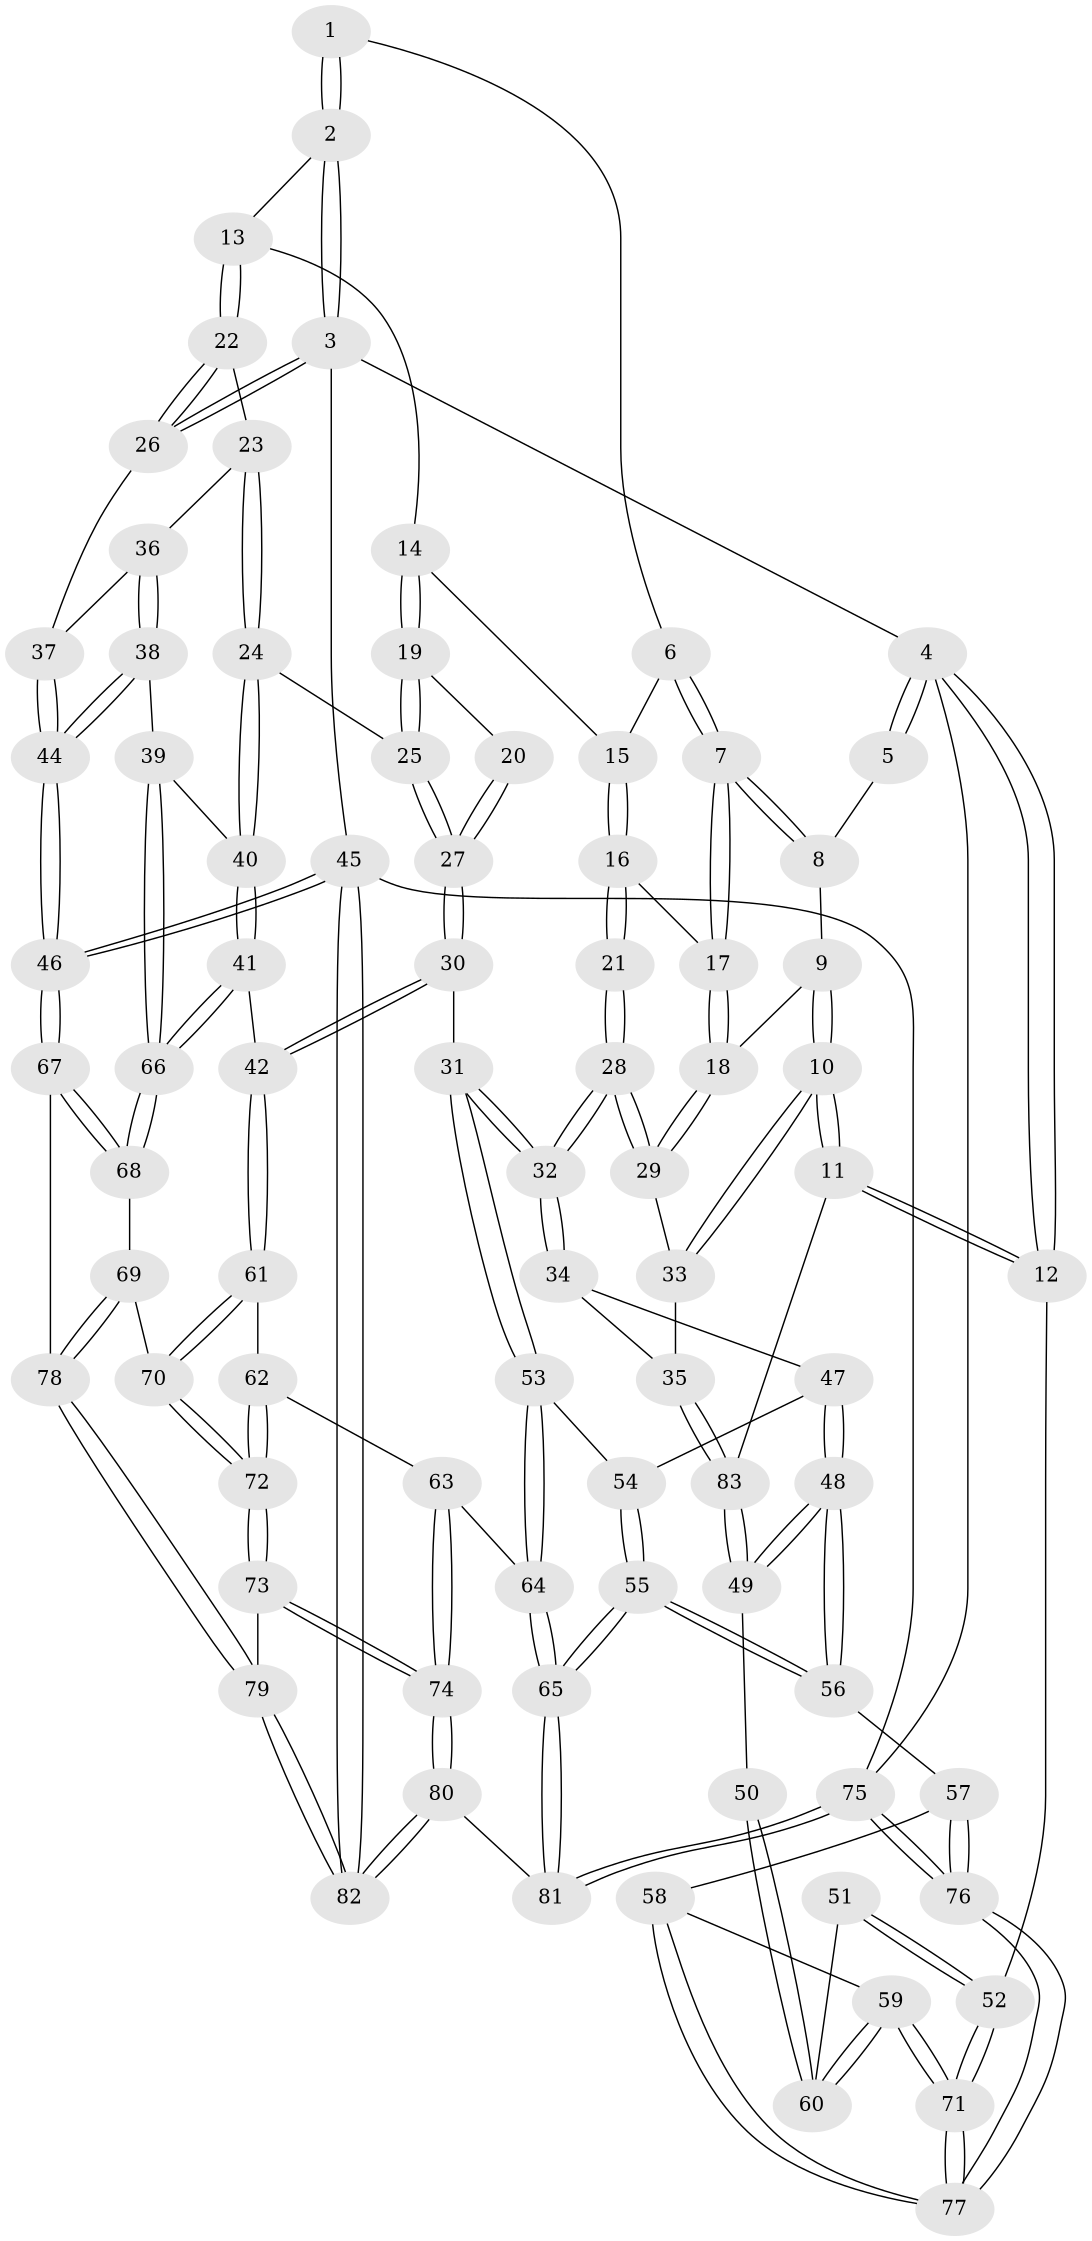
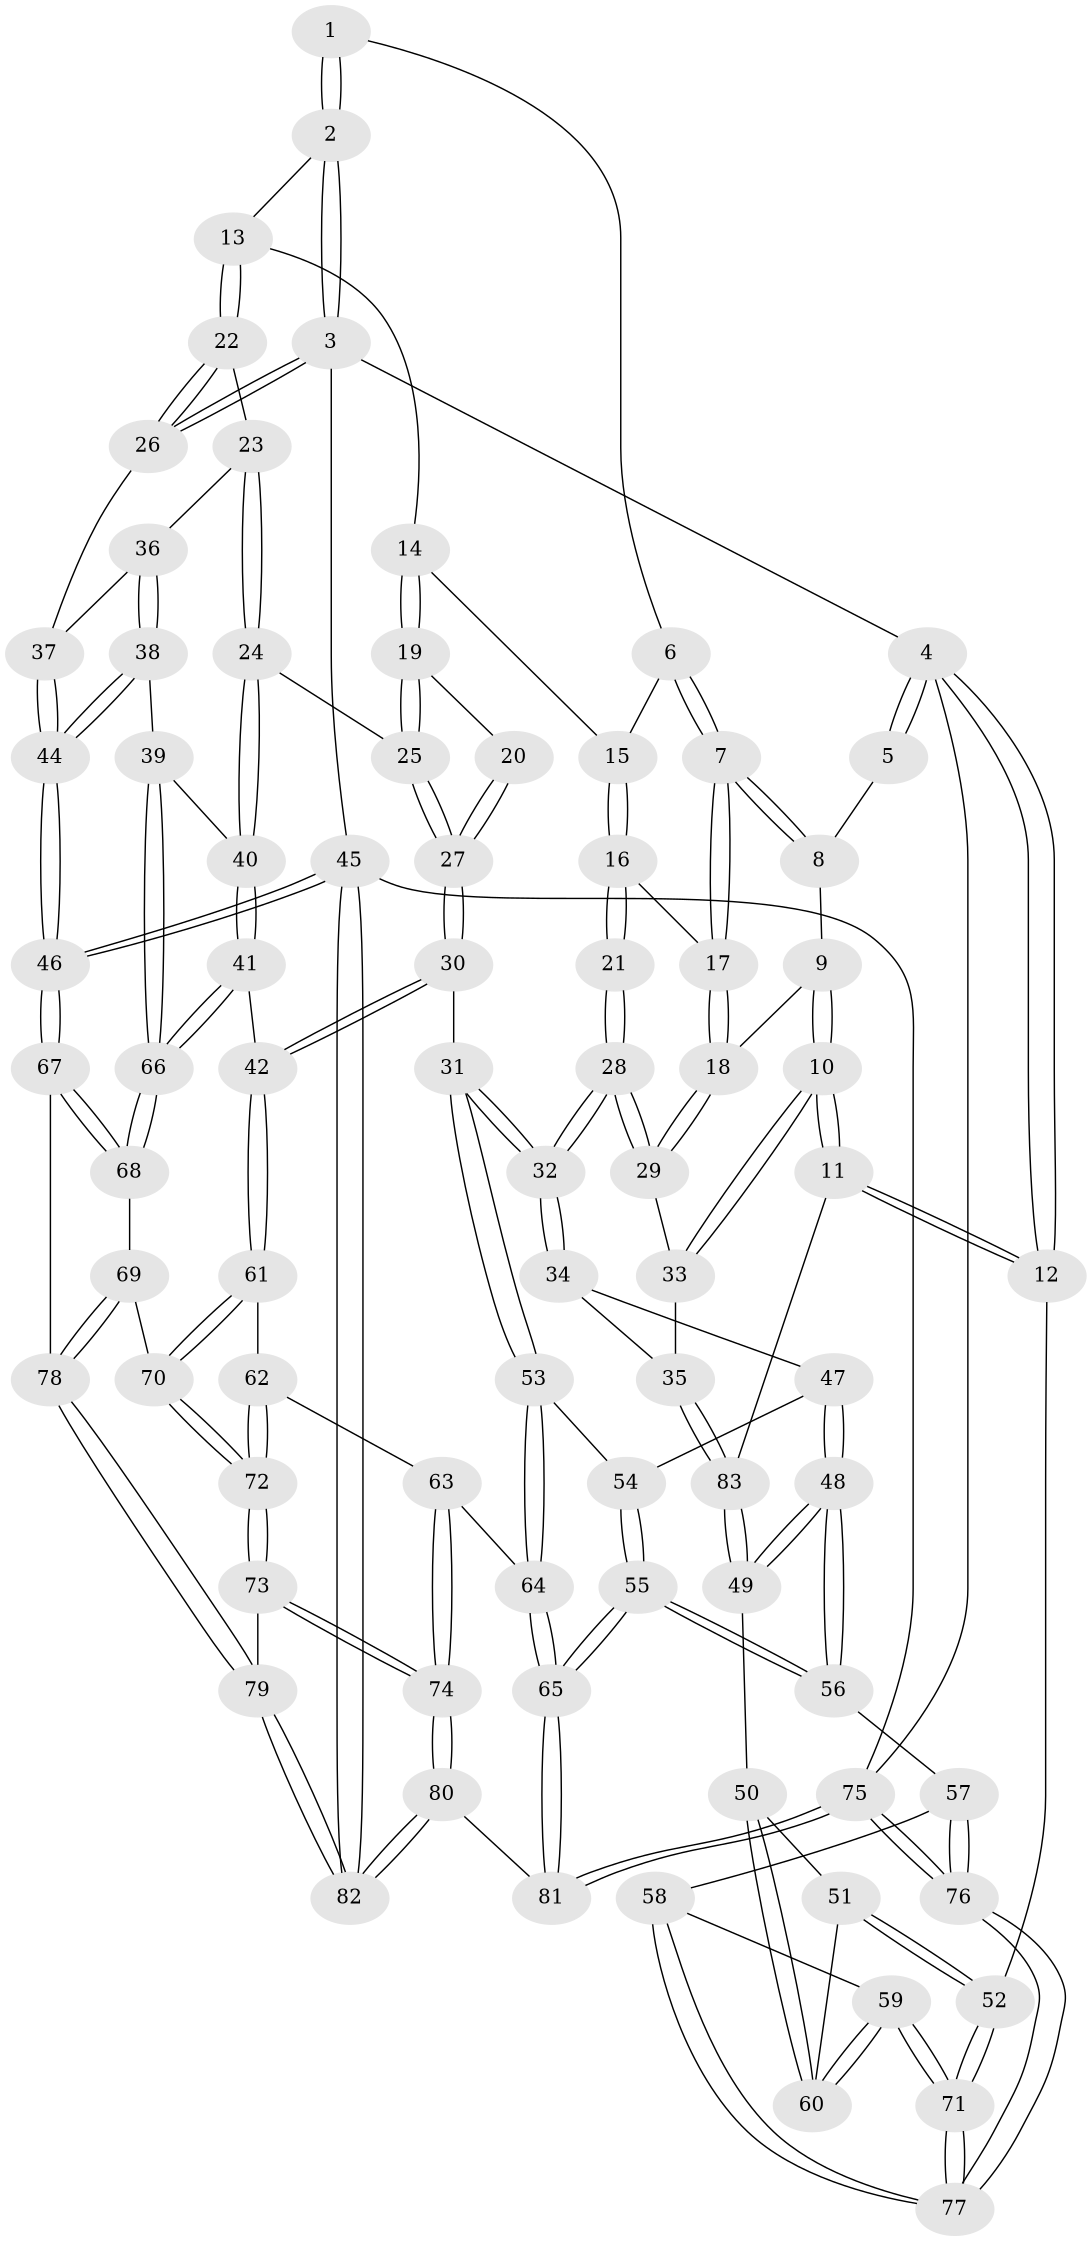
none -> (794, 1846)
